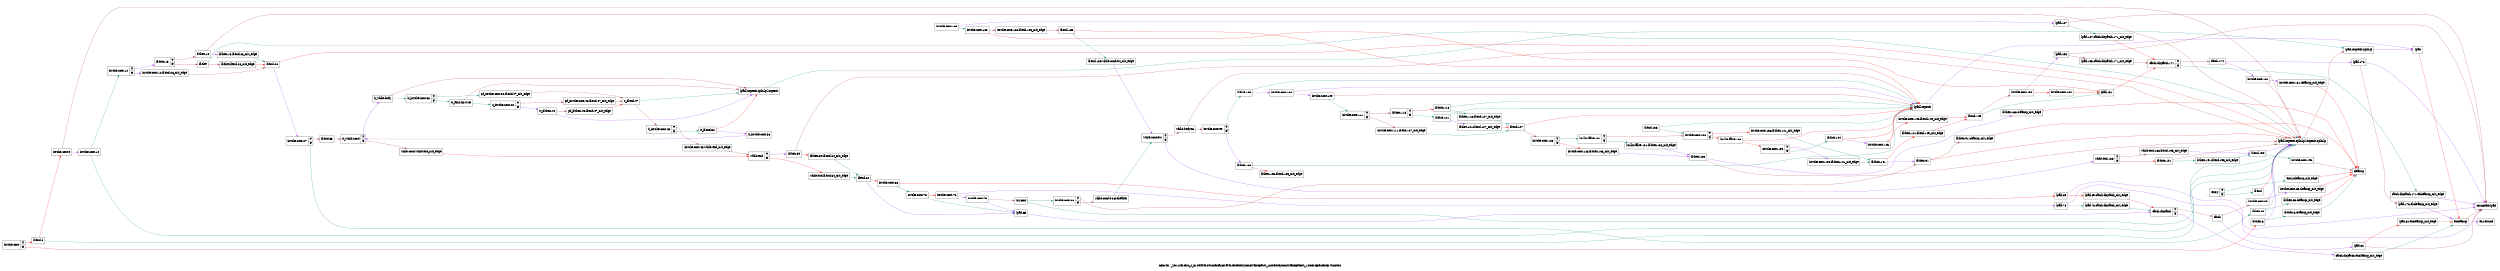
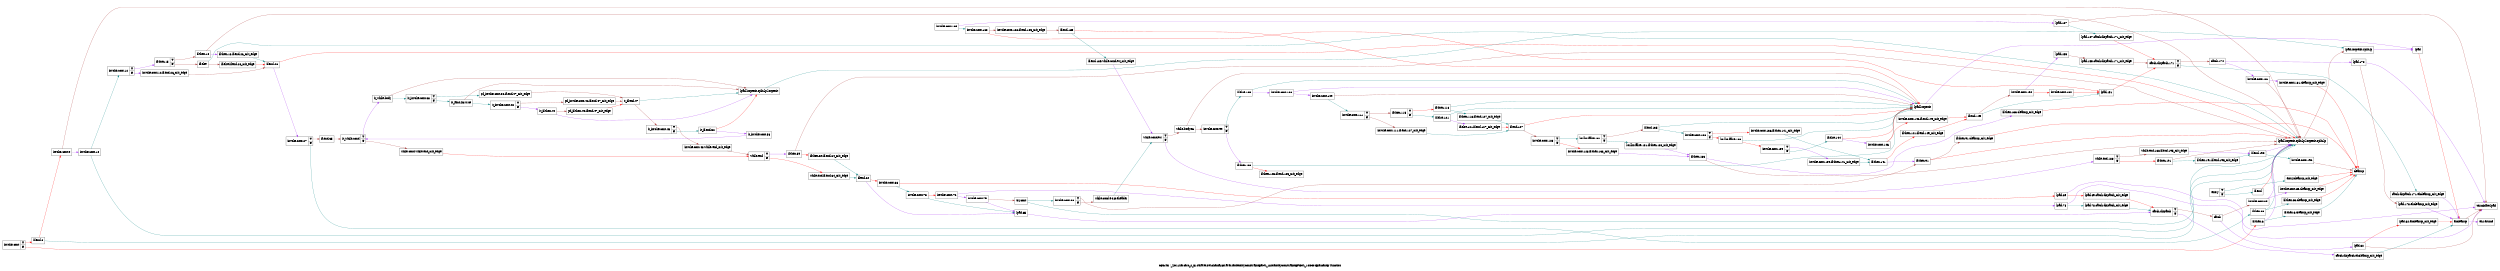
(2342, 25) -> none
(1830, 131) -> (1830, 131)
(1644, 136) -> (1624, 134)
(2456, 201) -> (2452, 206)
